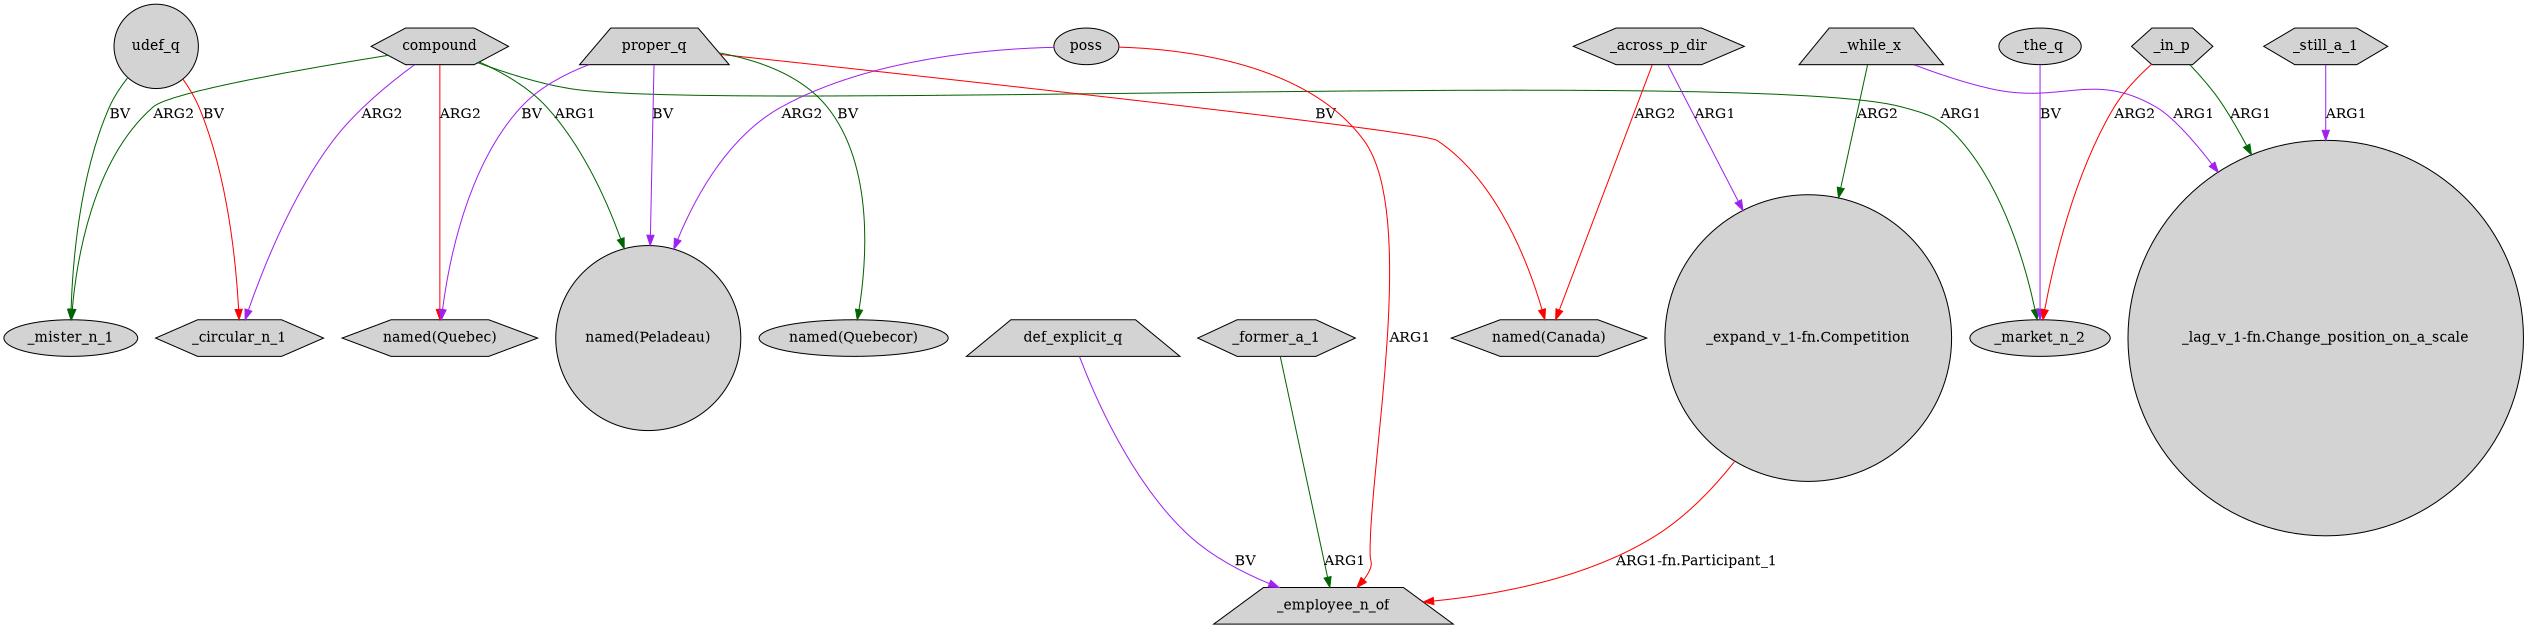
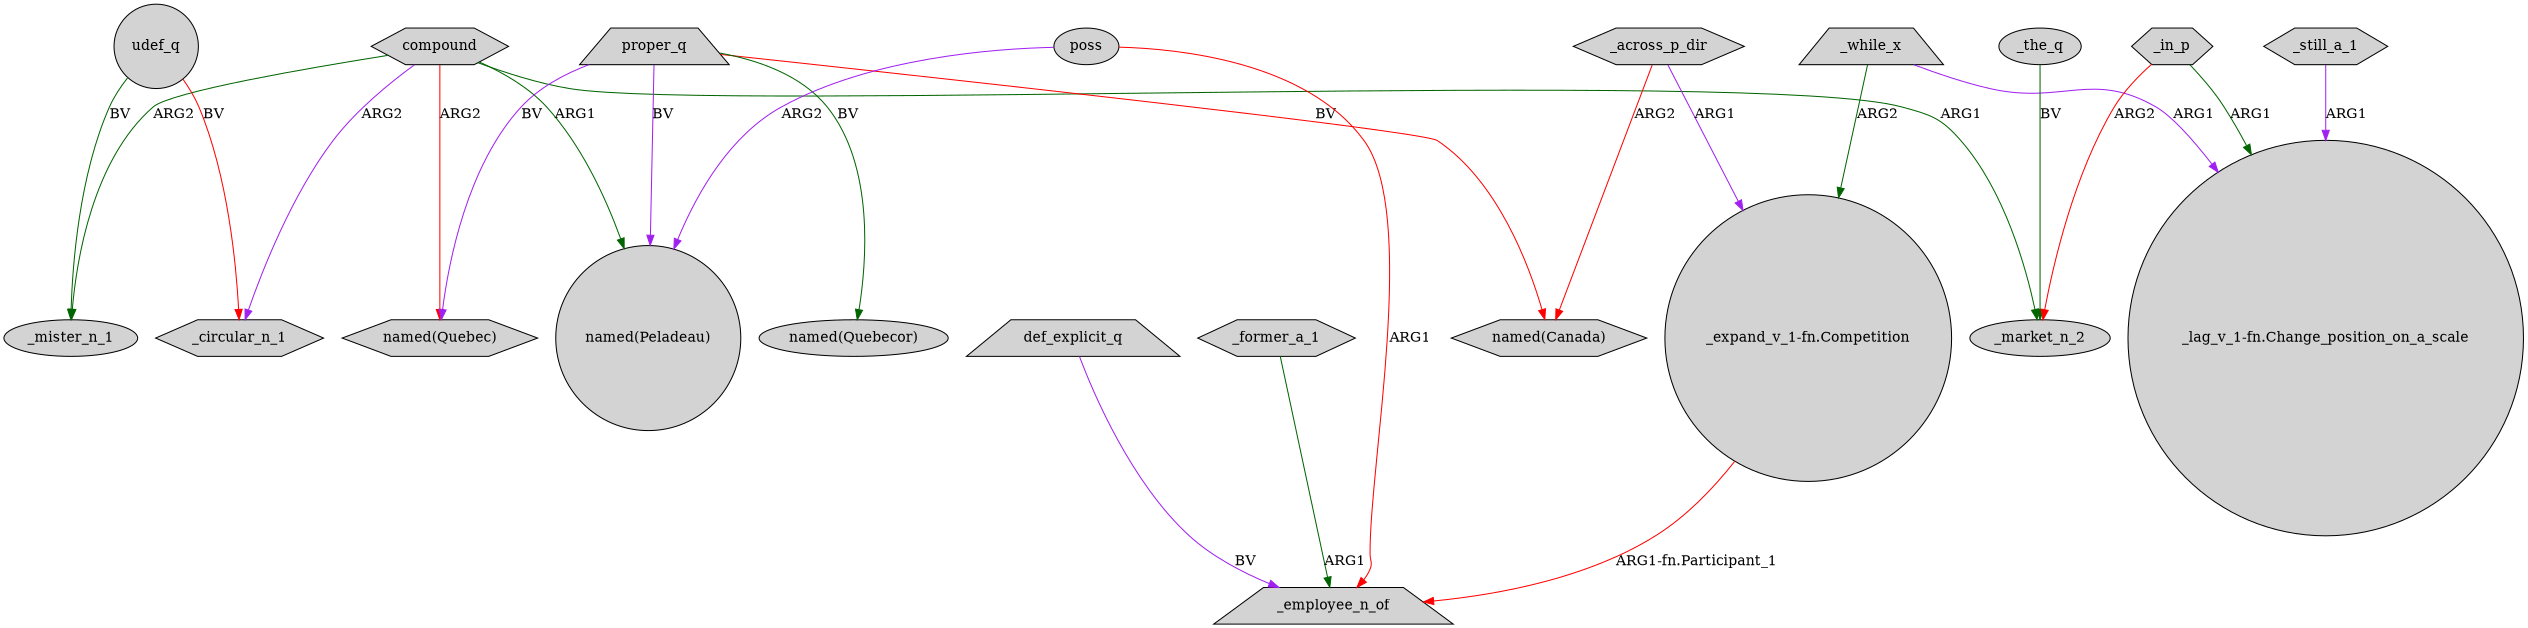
(2040, 187) -> (2040, 187)
